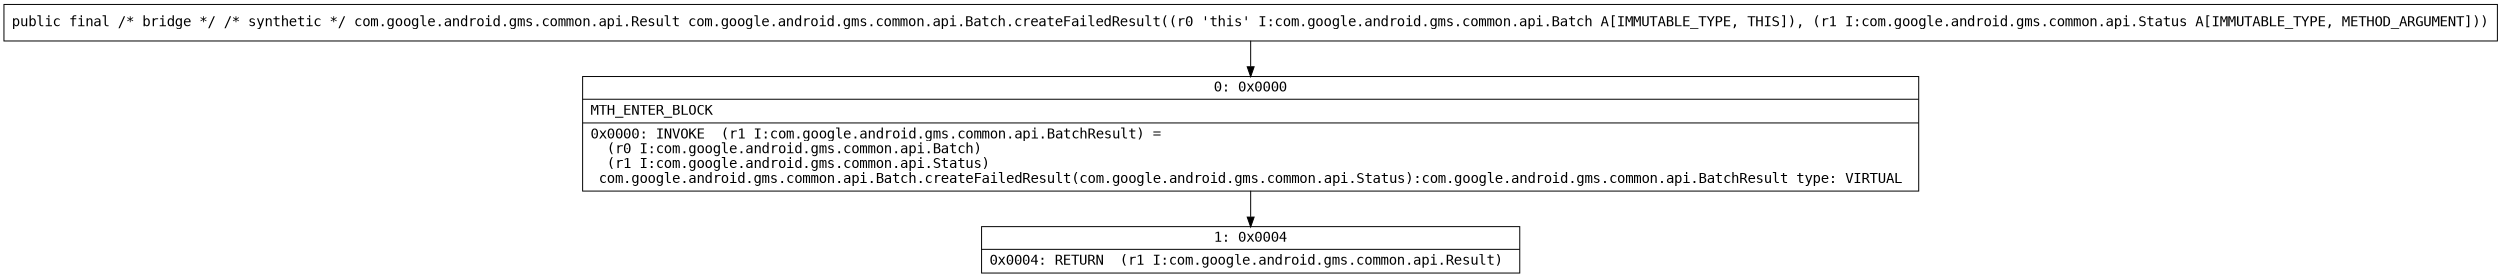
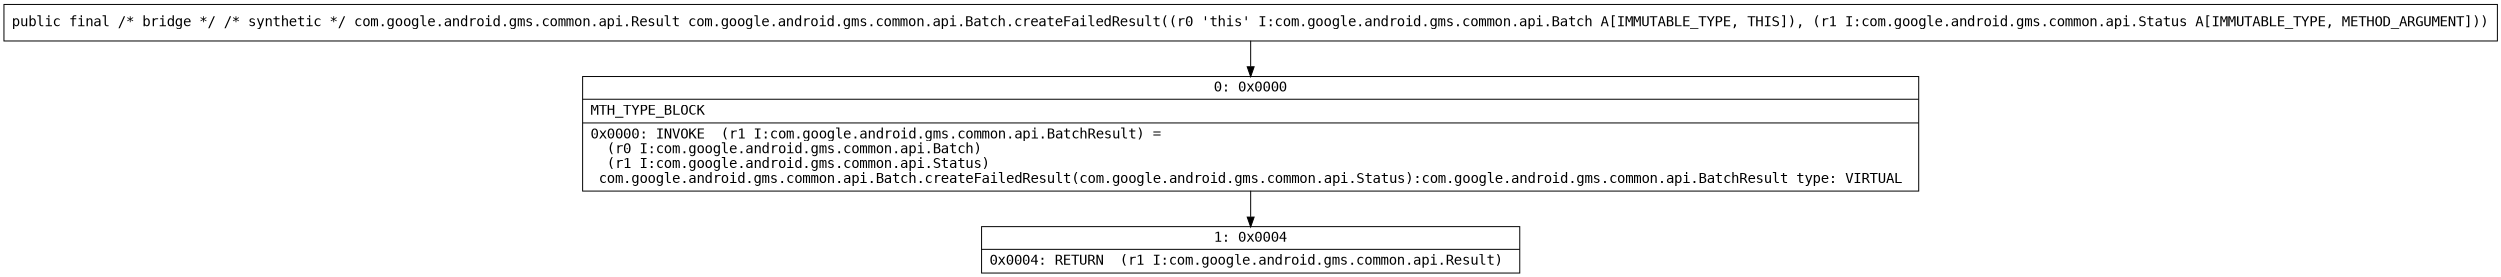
(652, 111) -> (648, 111)
